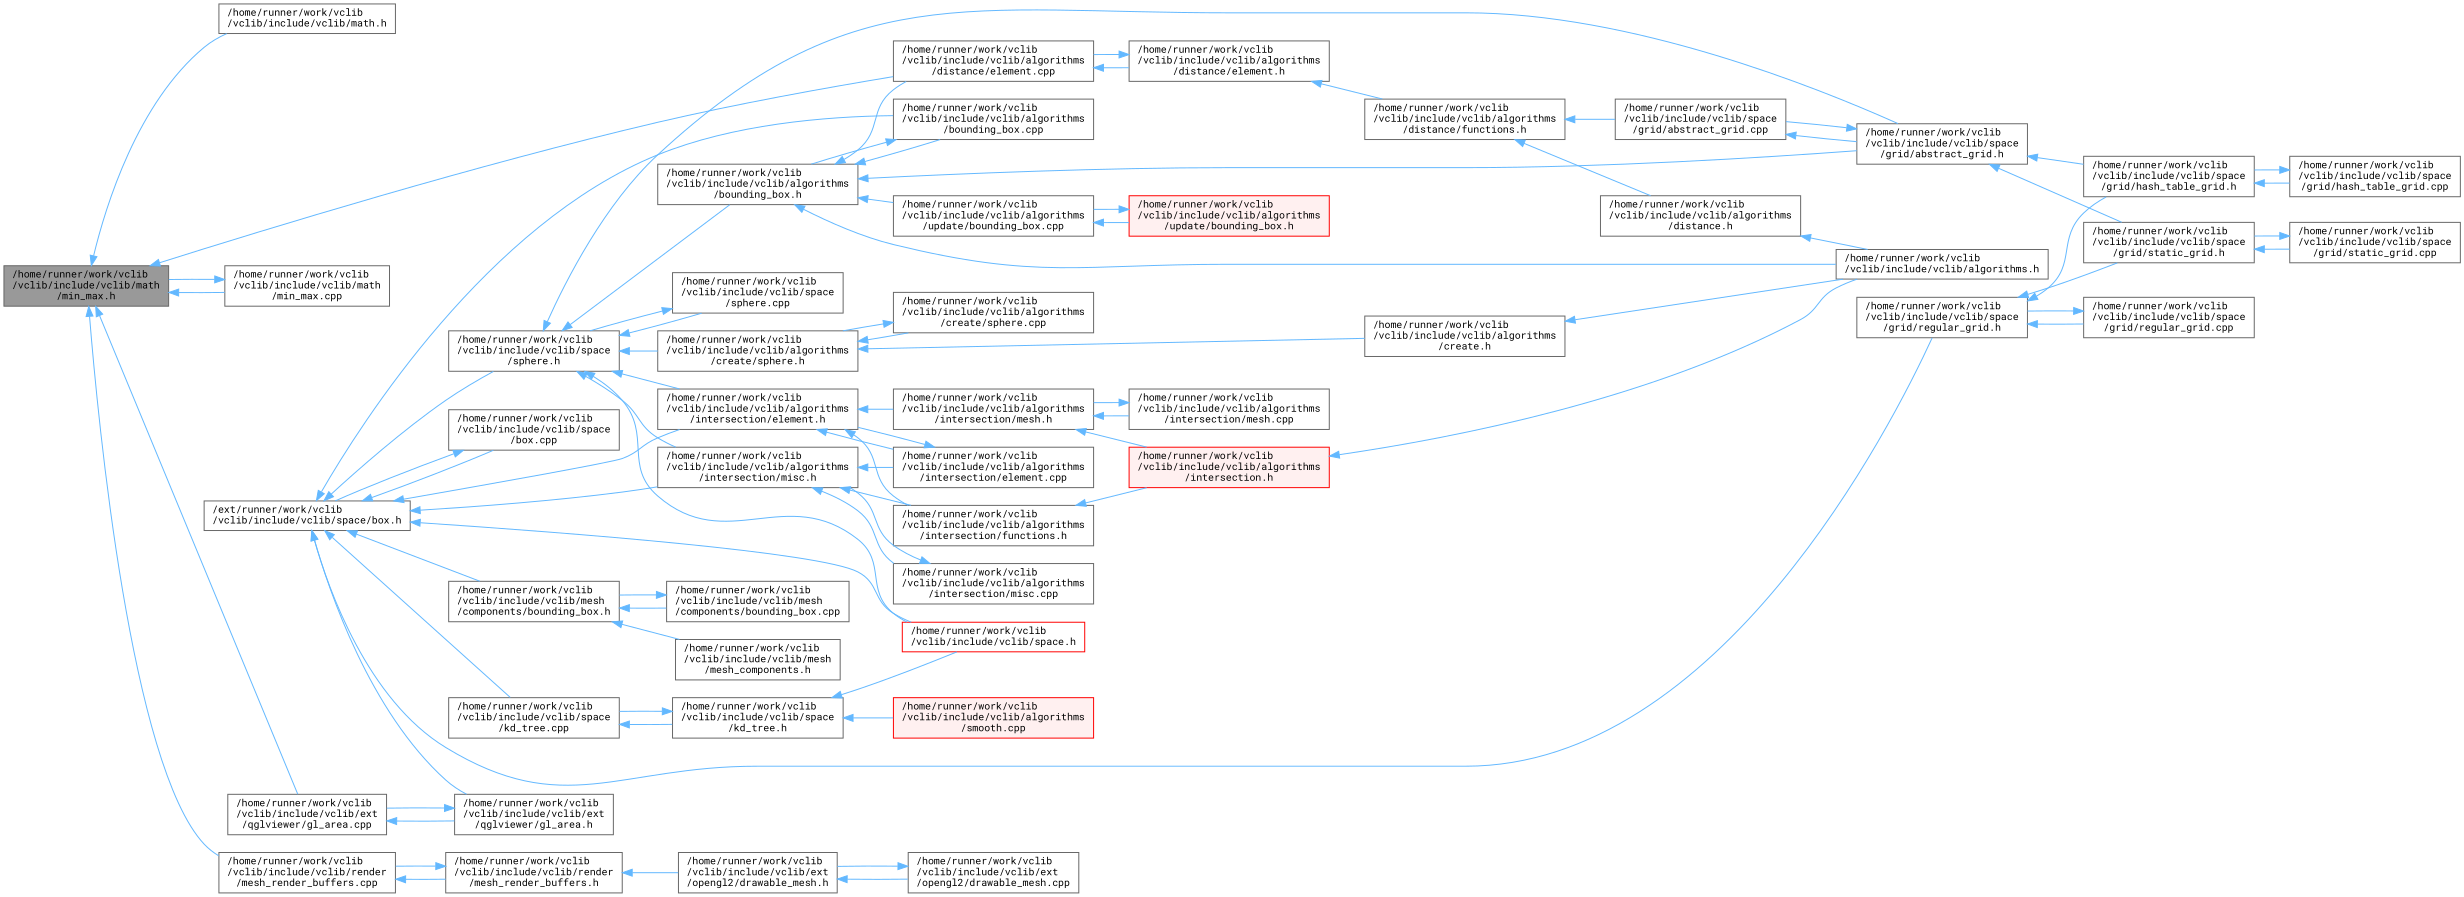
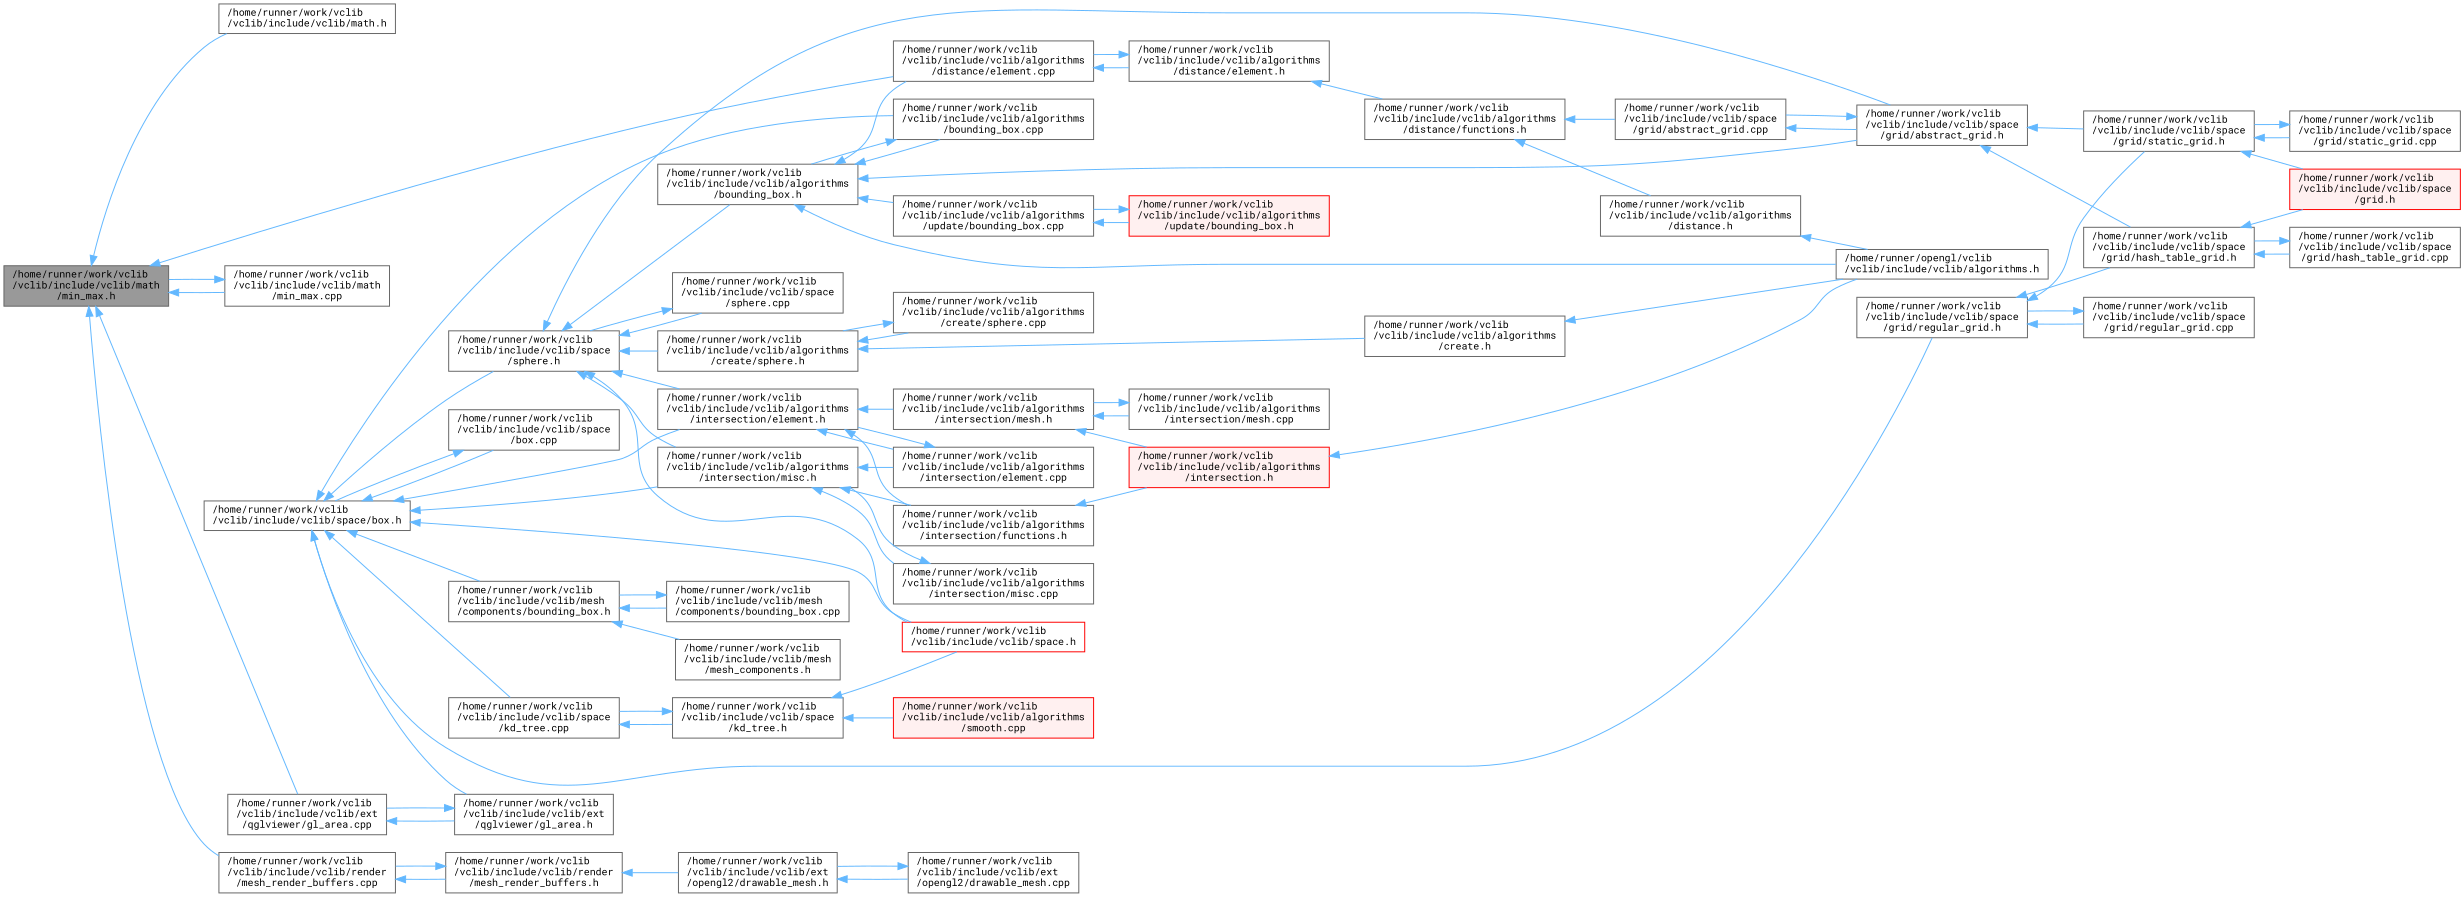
none -> (2375, 189)
(1942, 264) -> (1942, 264)
(307, 516) -> (307, 516)
